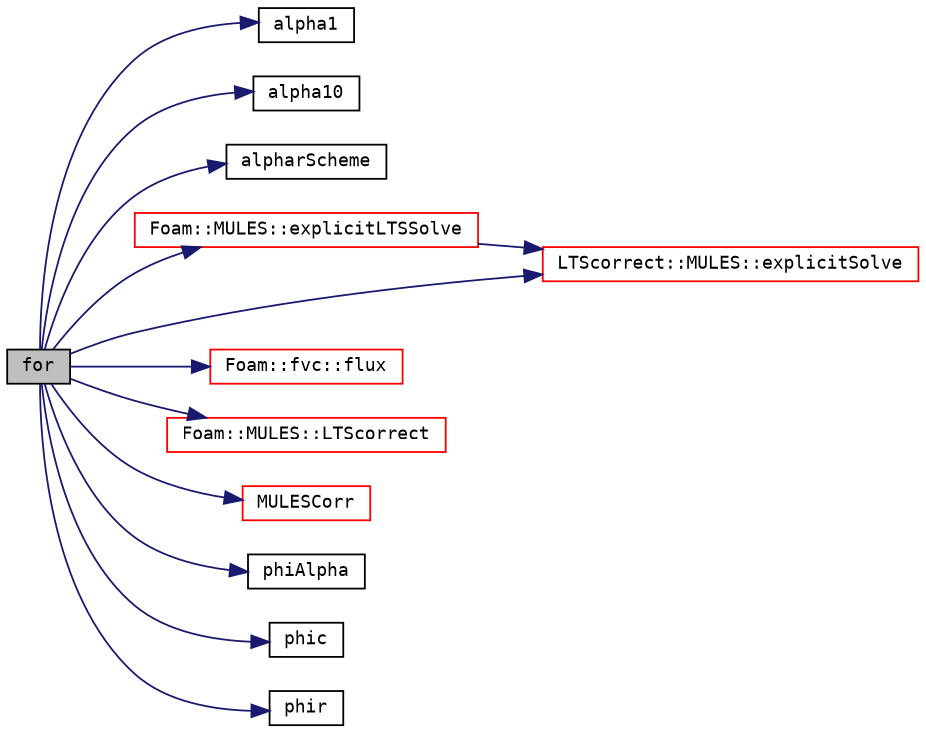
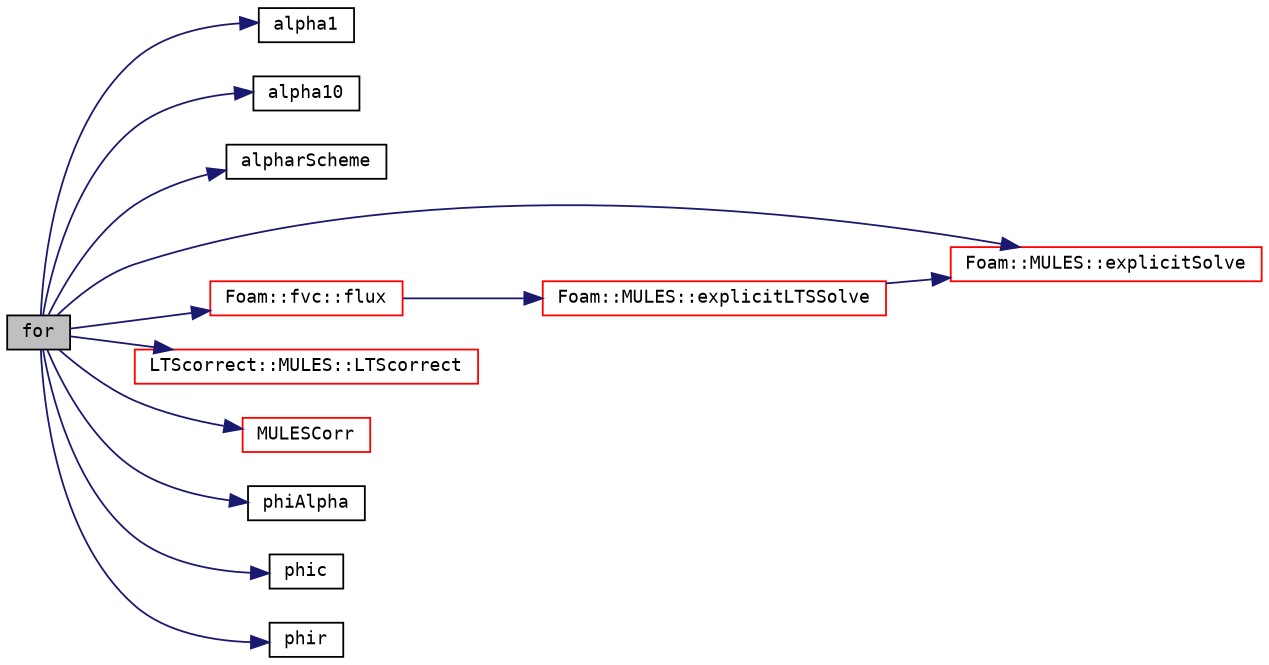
(731, 264) -> (1106, 264)
(110, 290) -> (463, 298)
(306, 435) -> (306, 367)
